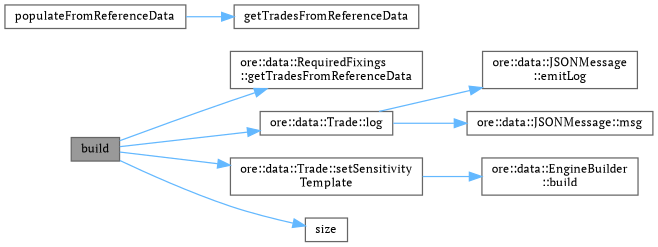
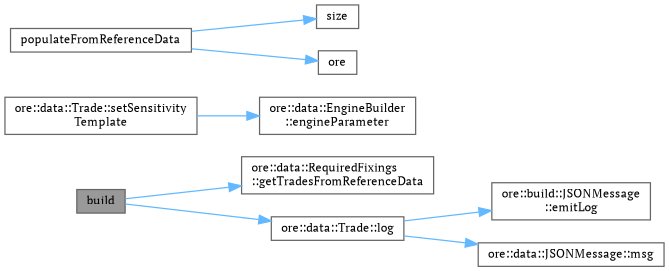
(326, 17) -> (338, 63)
(560, 70) -> (571, 201)
(169, 158) -> none
(560, 177) -> (338, 116)
(205, 197) -> (248, 26)
